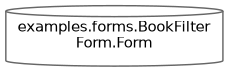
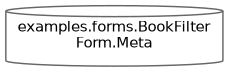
(114, 36) -> (114, 36)
